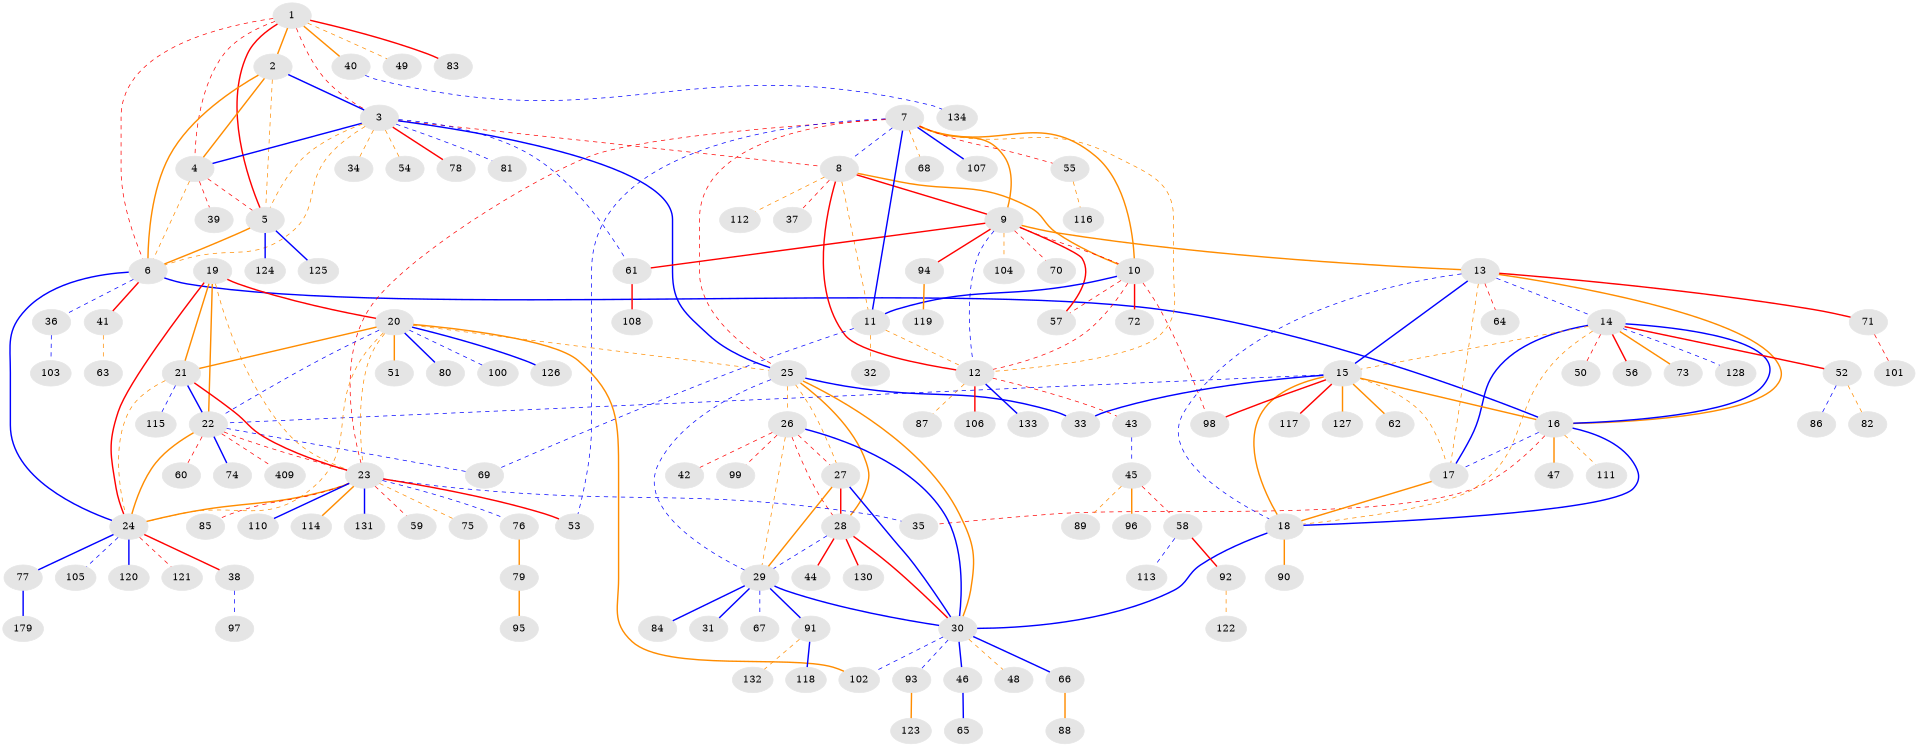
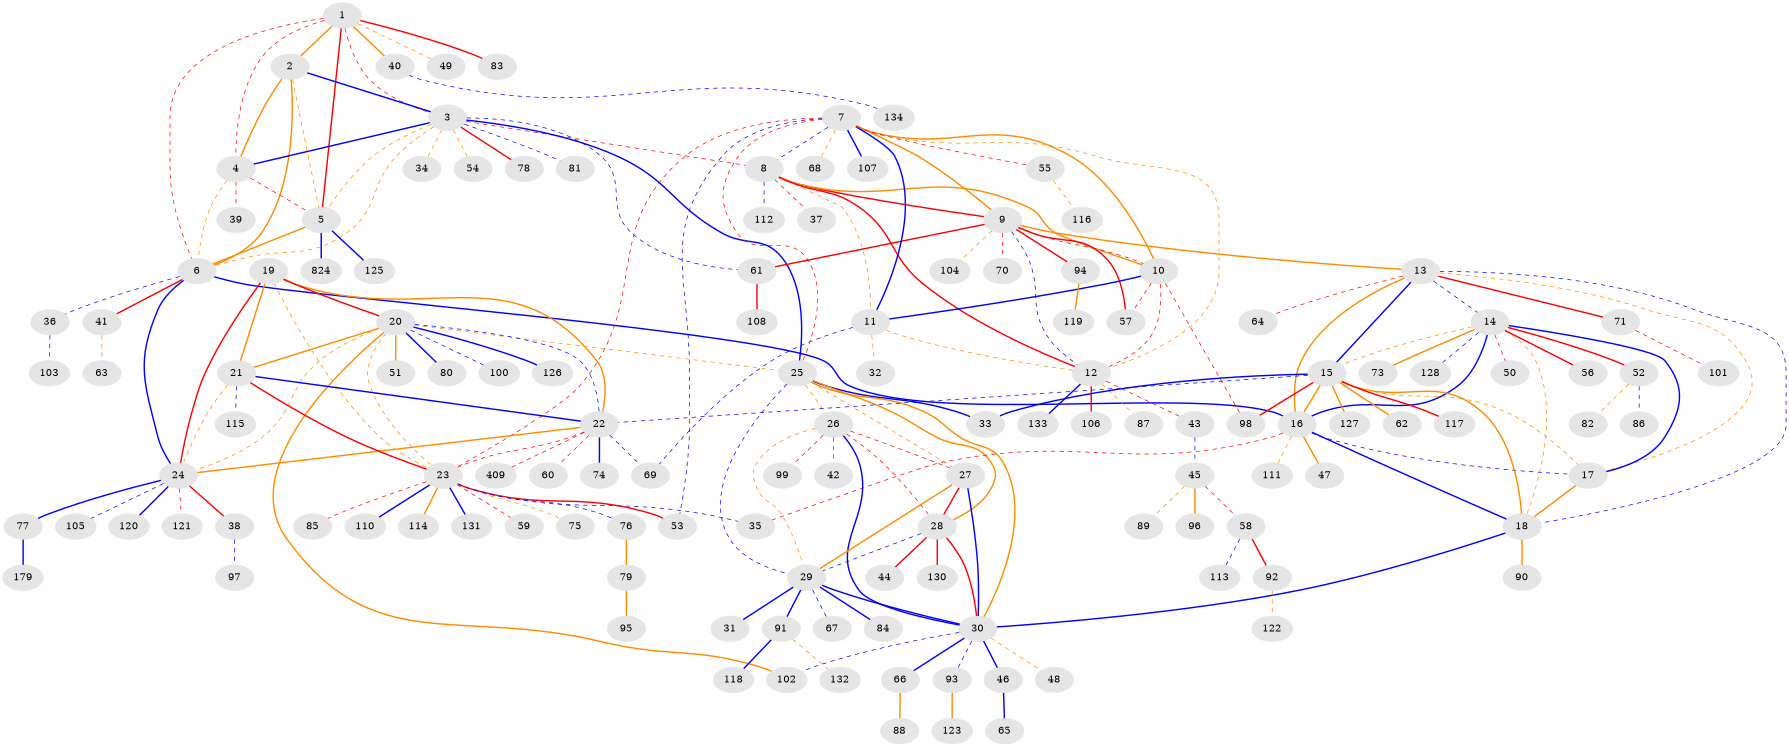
(790, 194) -> (764, 195)
(265, 271) -> (321, 271)
(1135, 322) -> none
(243, 505) -> none
